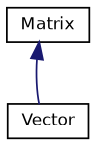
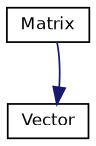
(37, 82) -> (60, 65)
